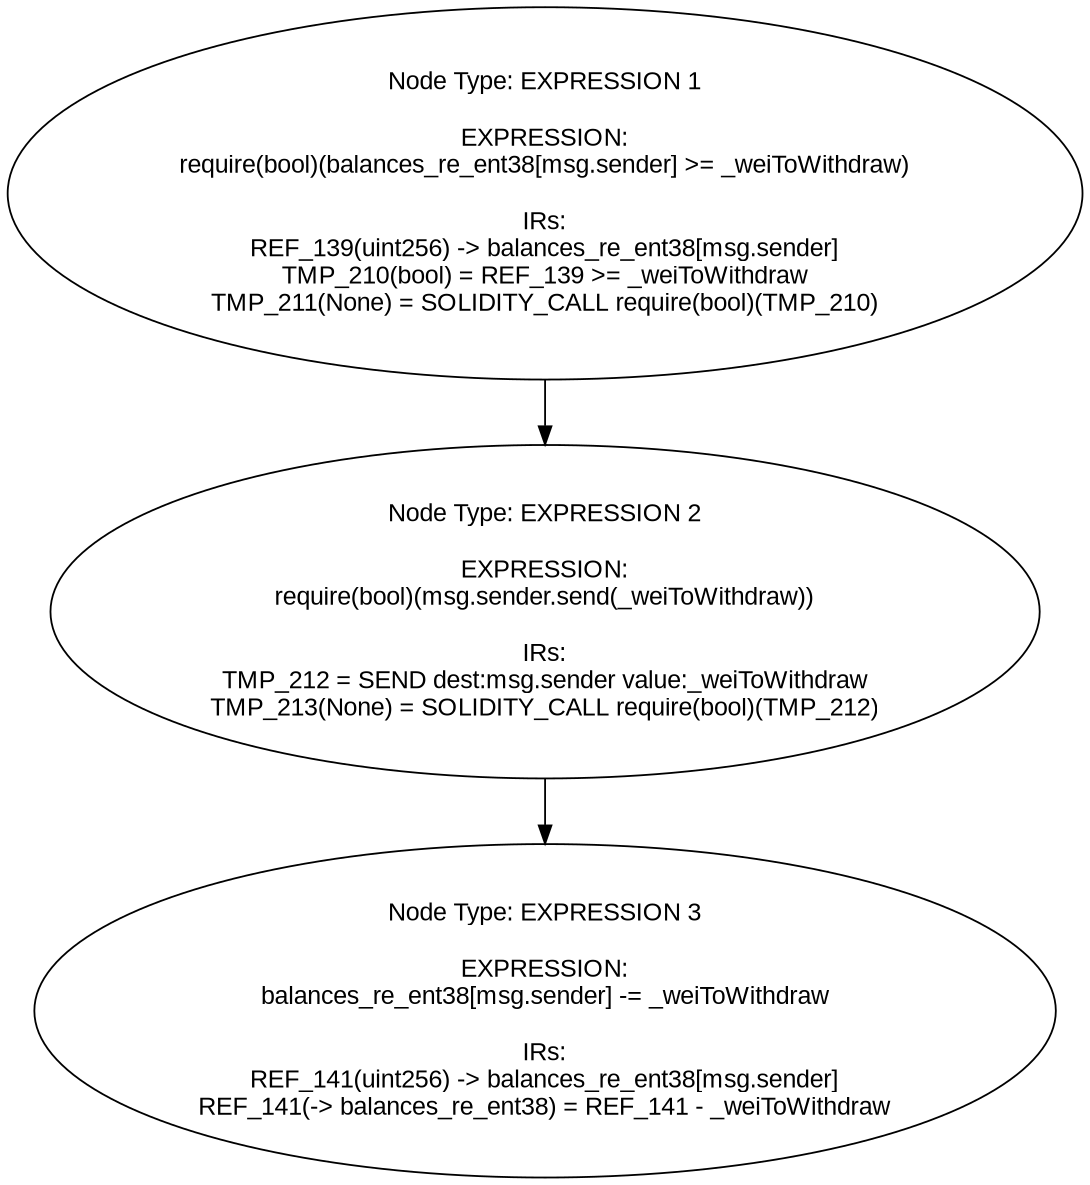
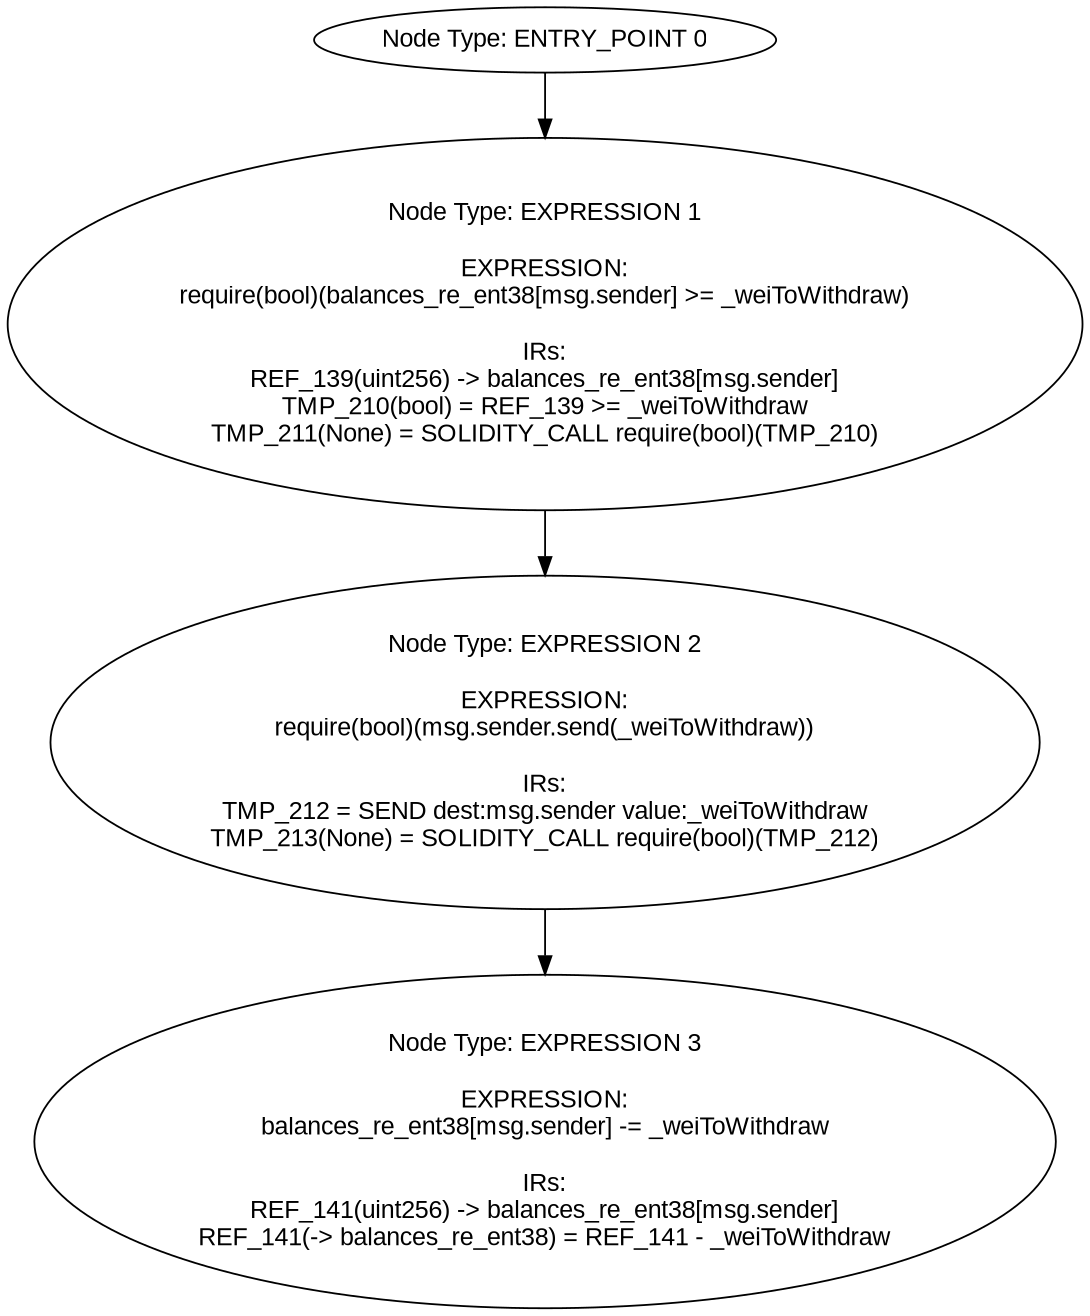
none -> (545, 40)
